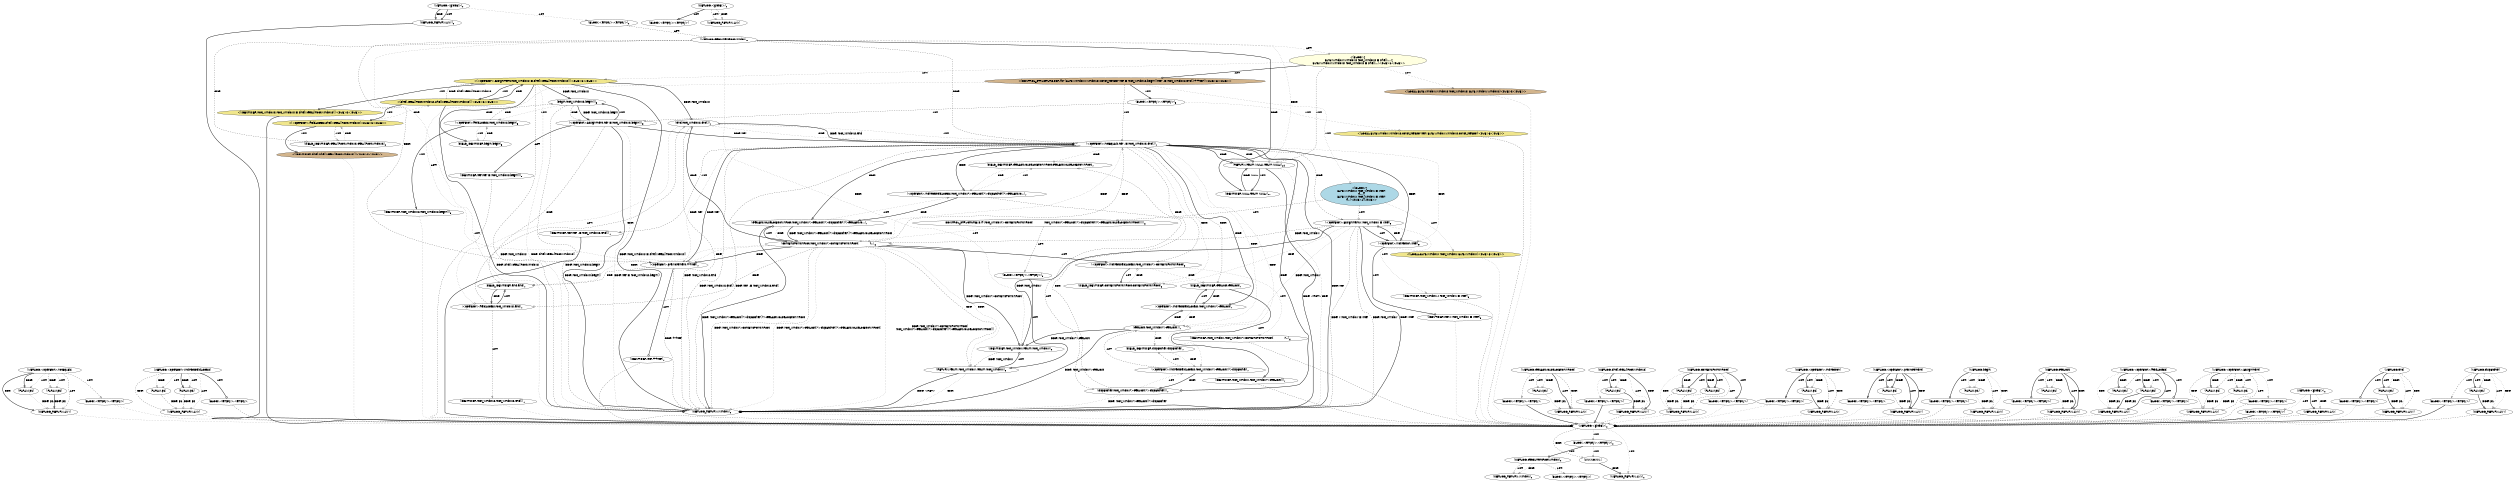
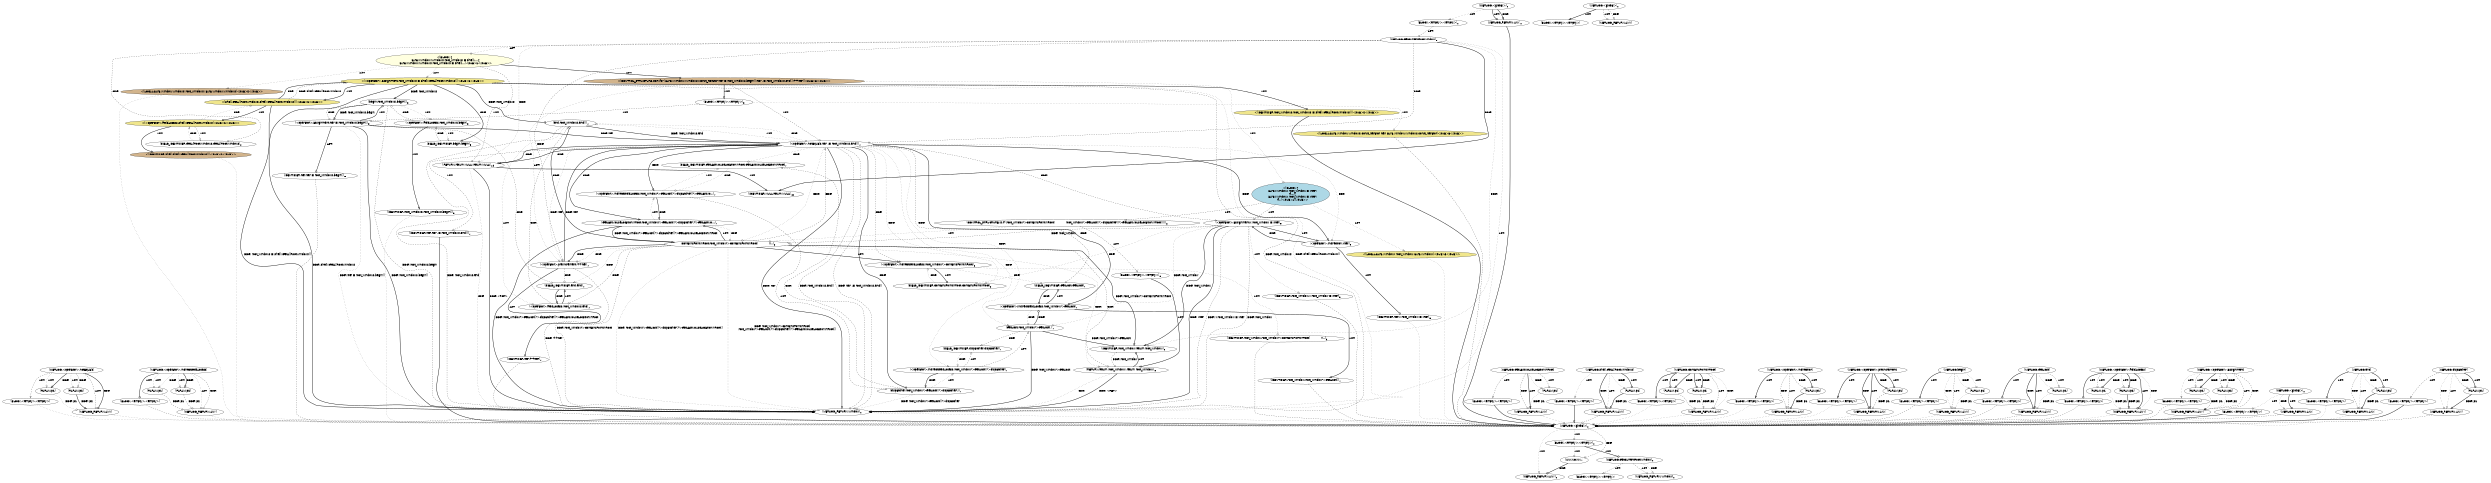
(1242, 180) -> none
(1197, 332) -> (1243, 312)
(492, 402) -> none
